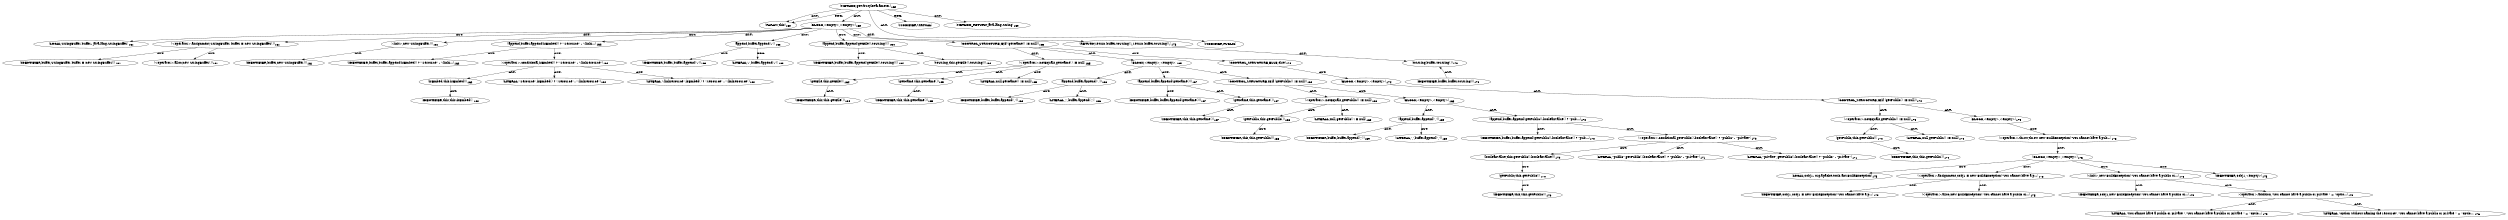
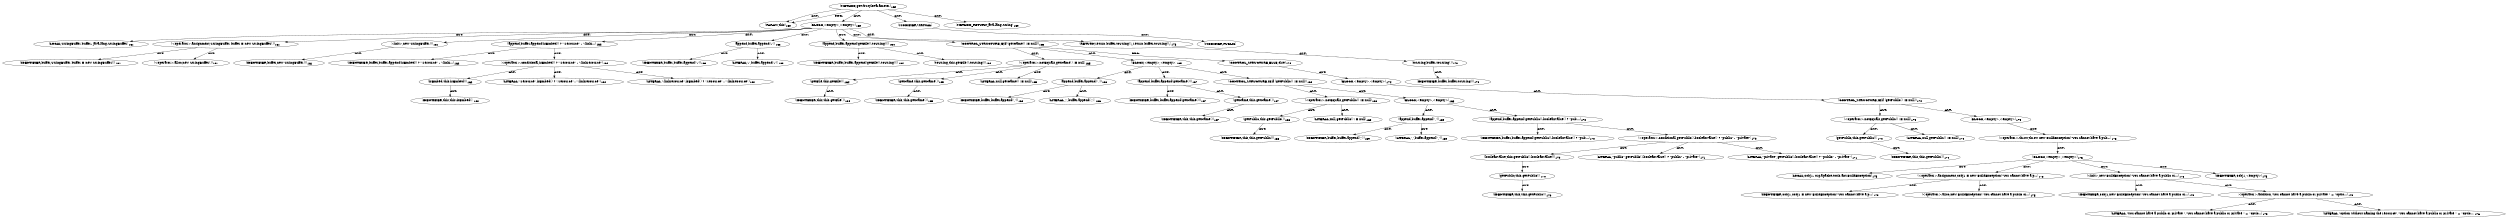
(899, 16) -> (899, 16)
(1030, 37) -> (1067, 35)
(762, 54) -> (762, 54)
(1136, 54) -> (1136, 54)
(1444, 73) -> (1434, 72)
